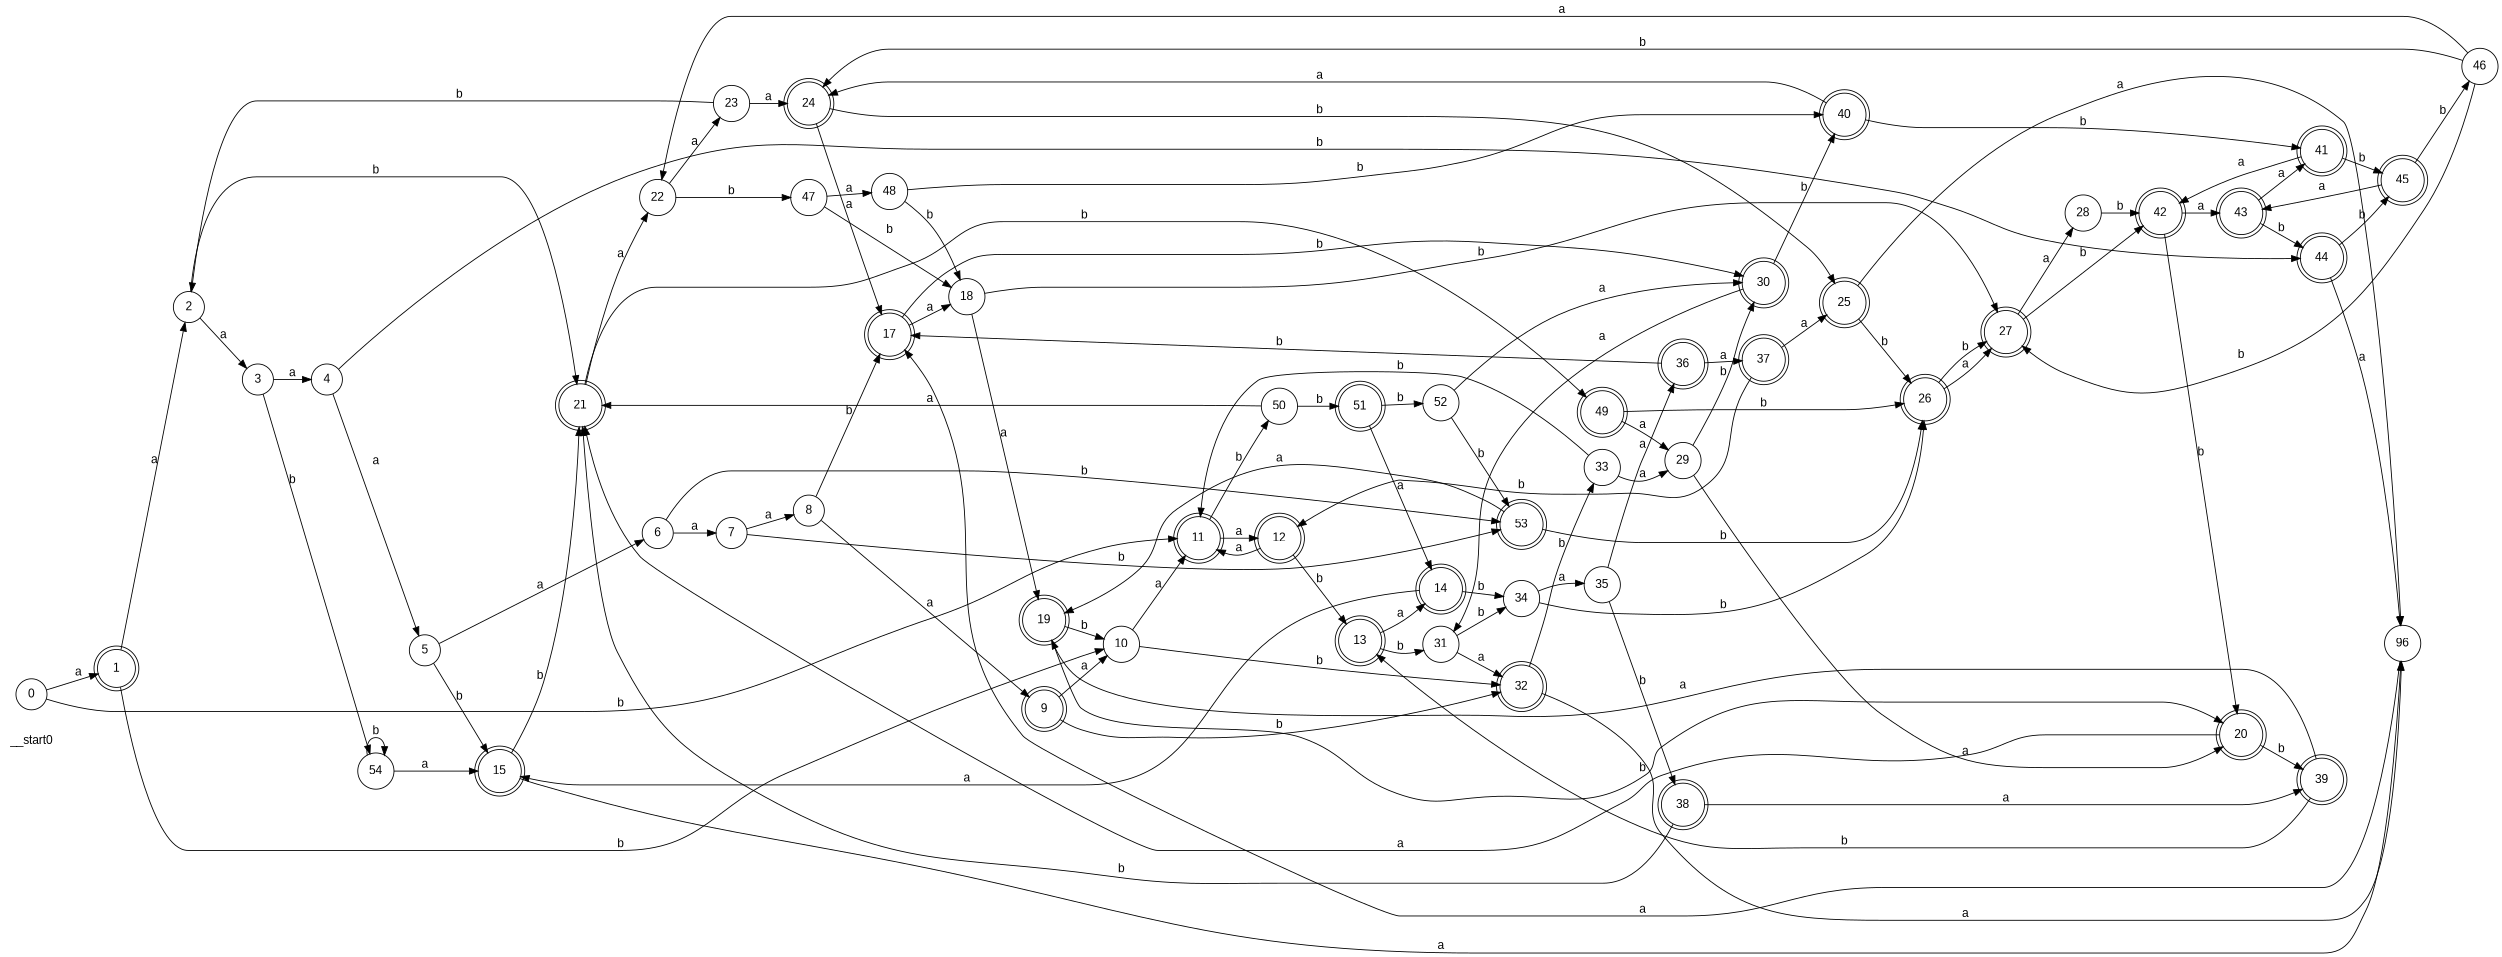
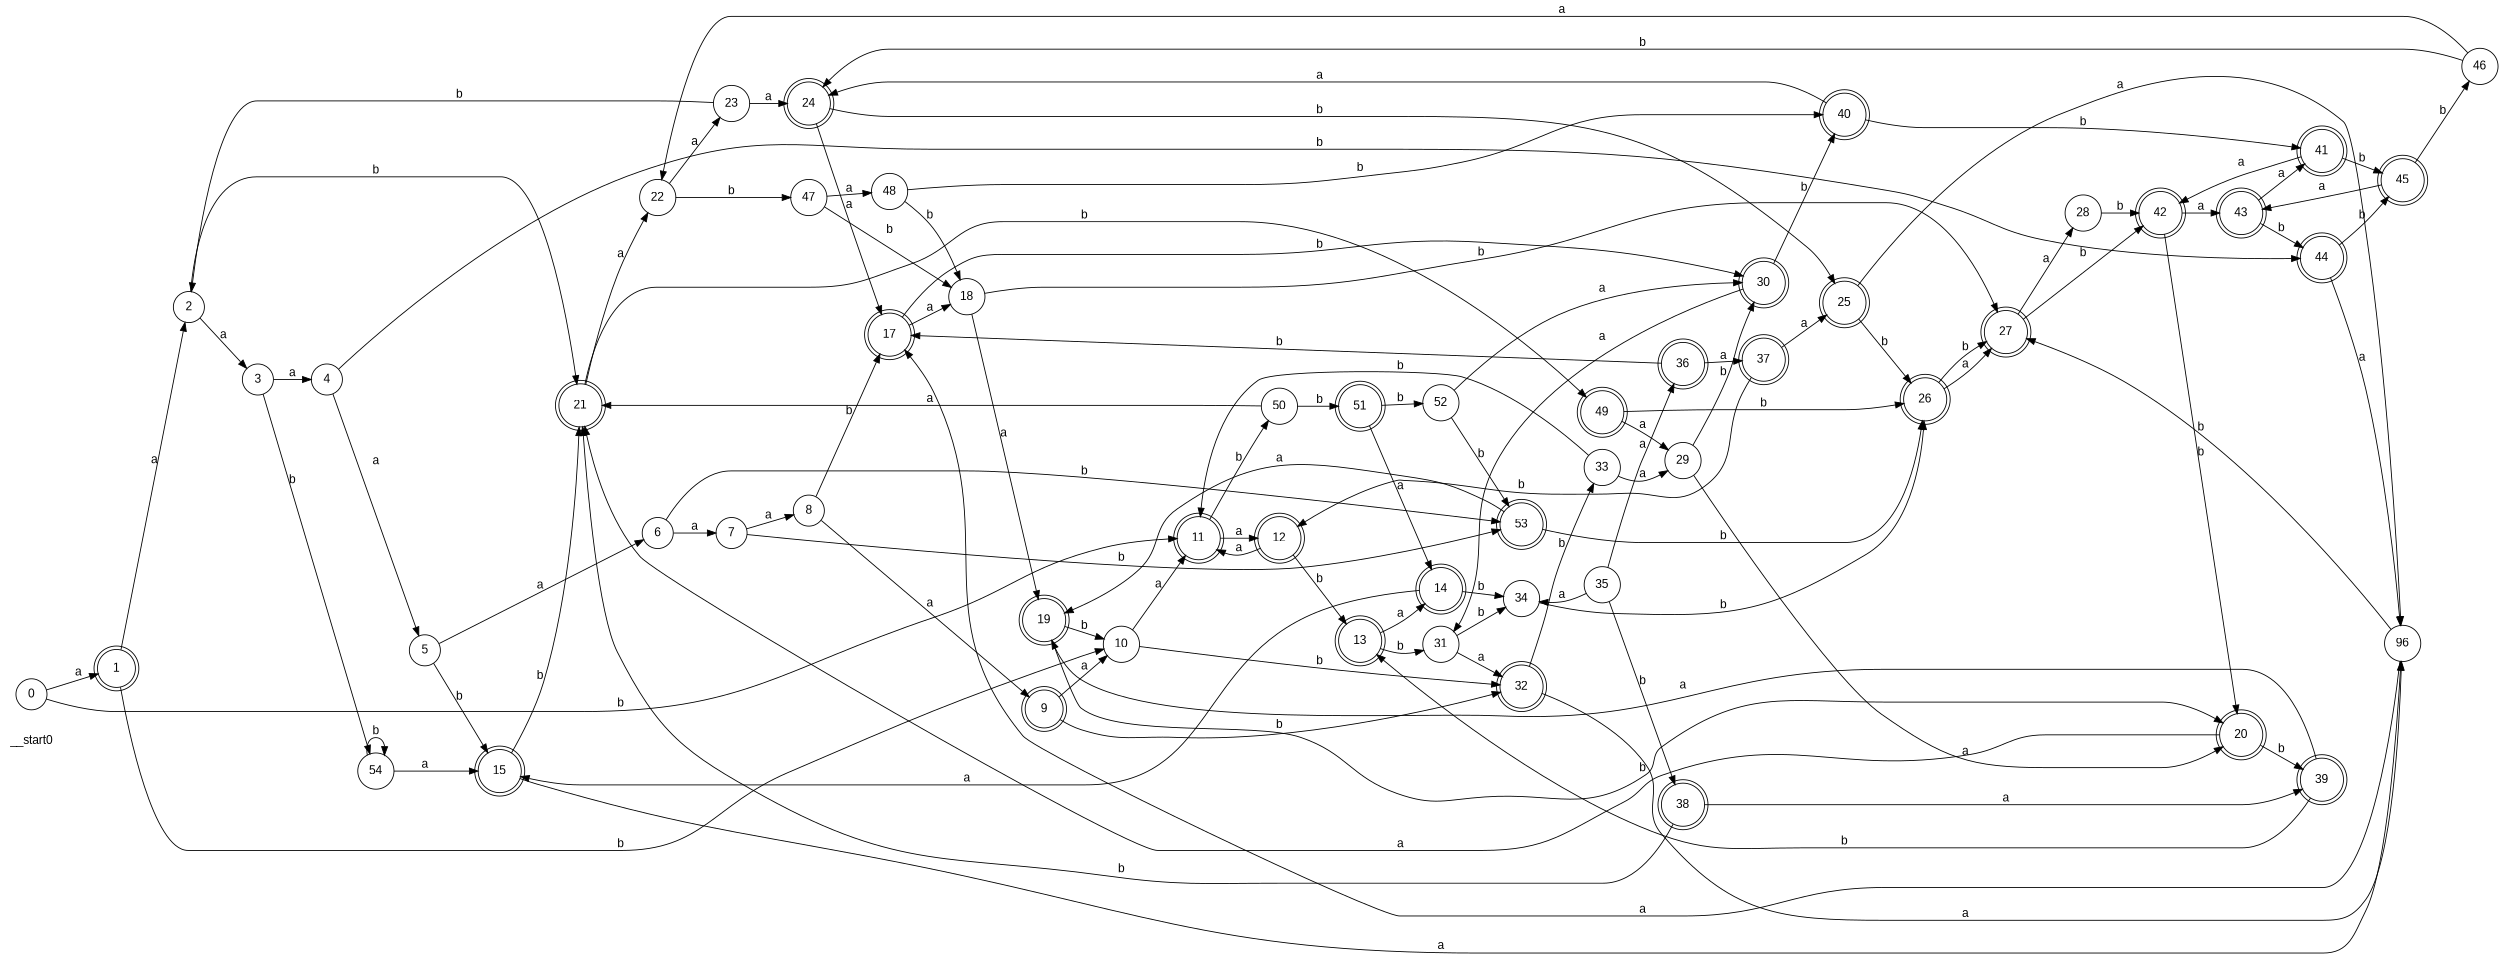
(2313, 335) -> (2232, 461)
(1559, 585) -> (1568, 601)
